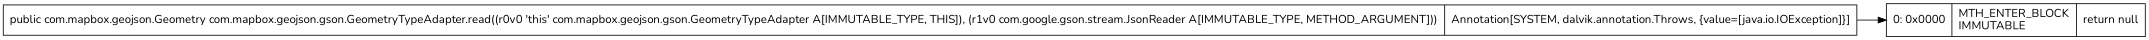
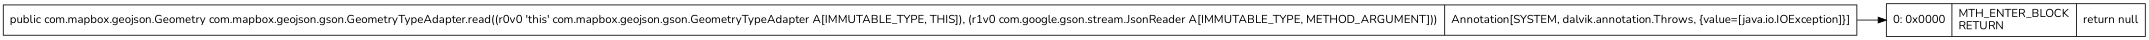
(1992, 26) -> (1981, 26)
